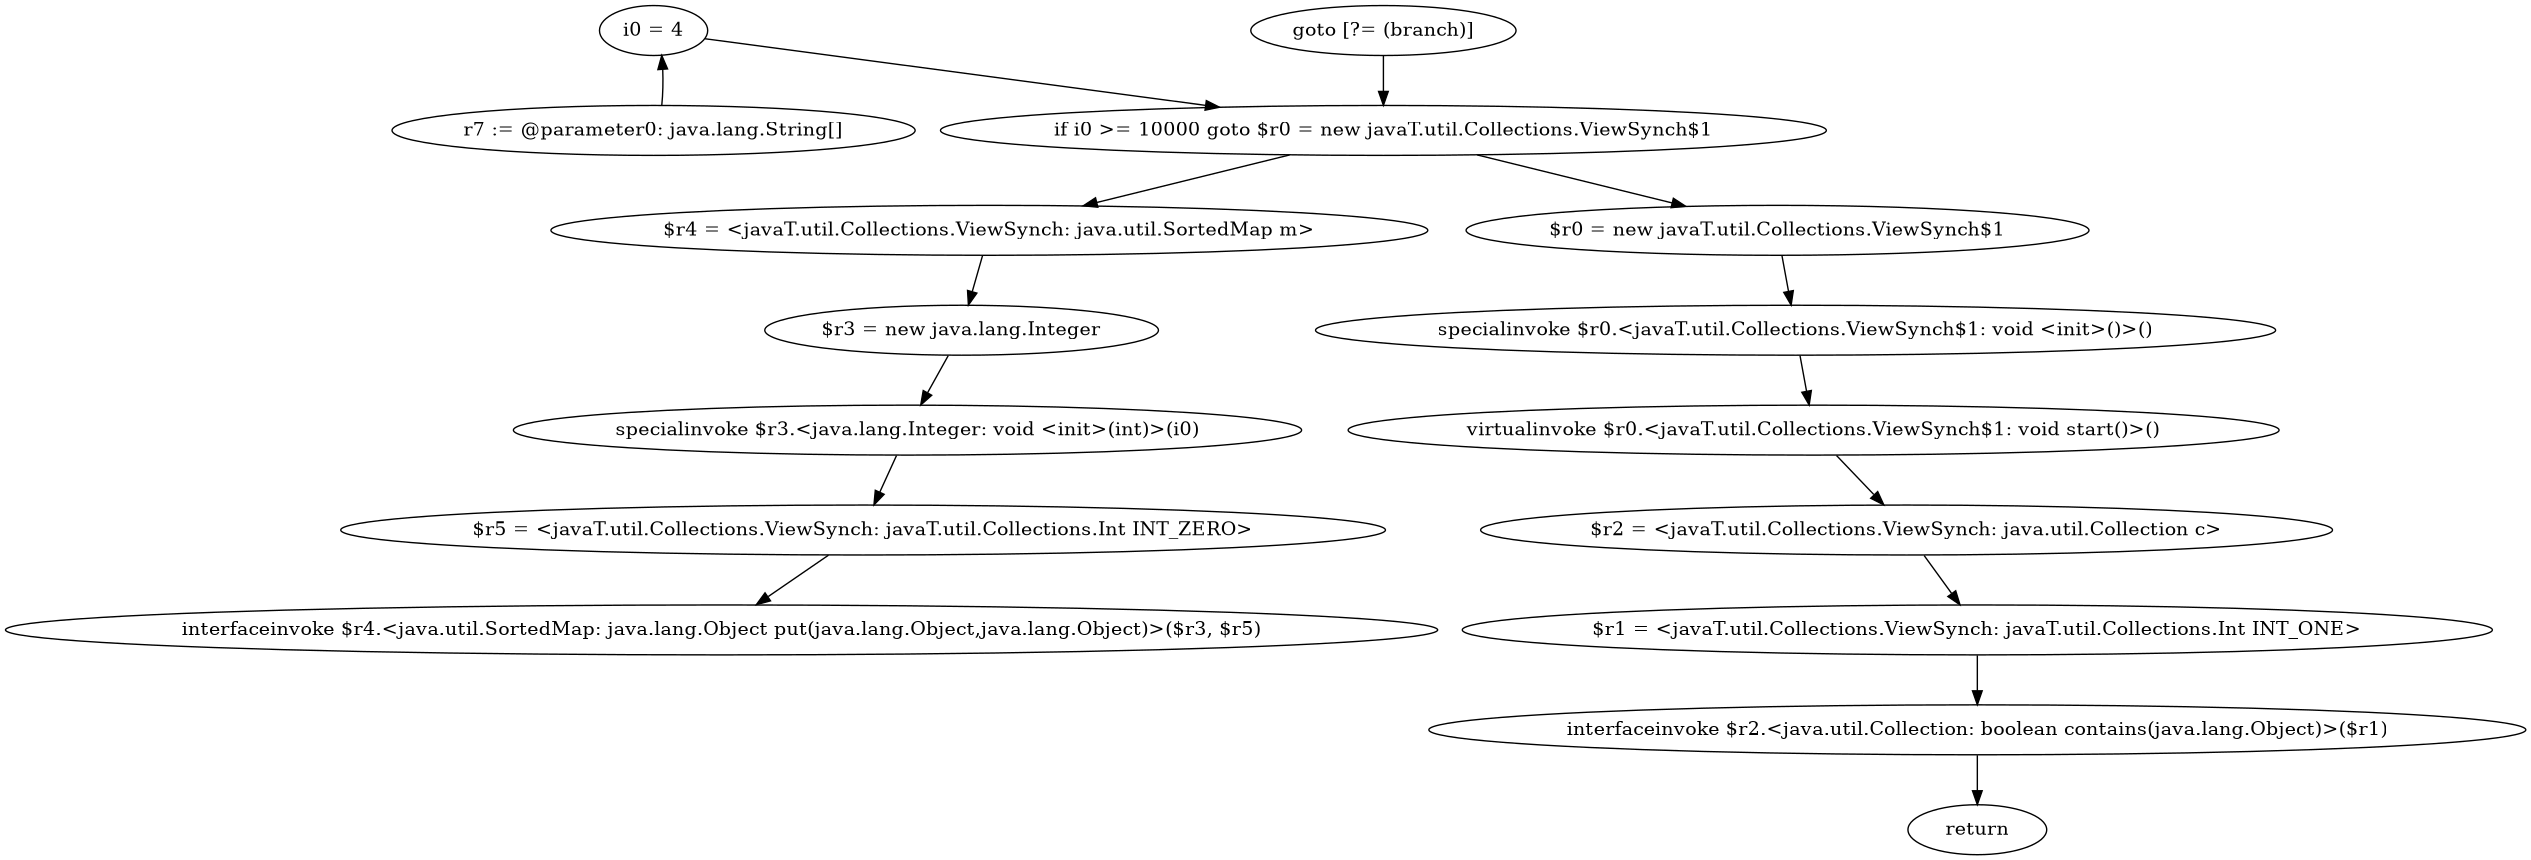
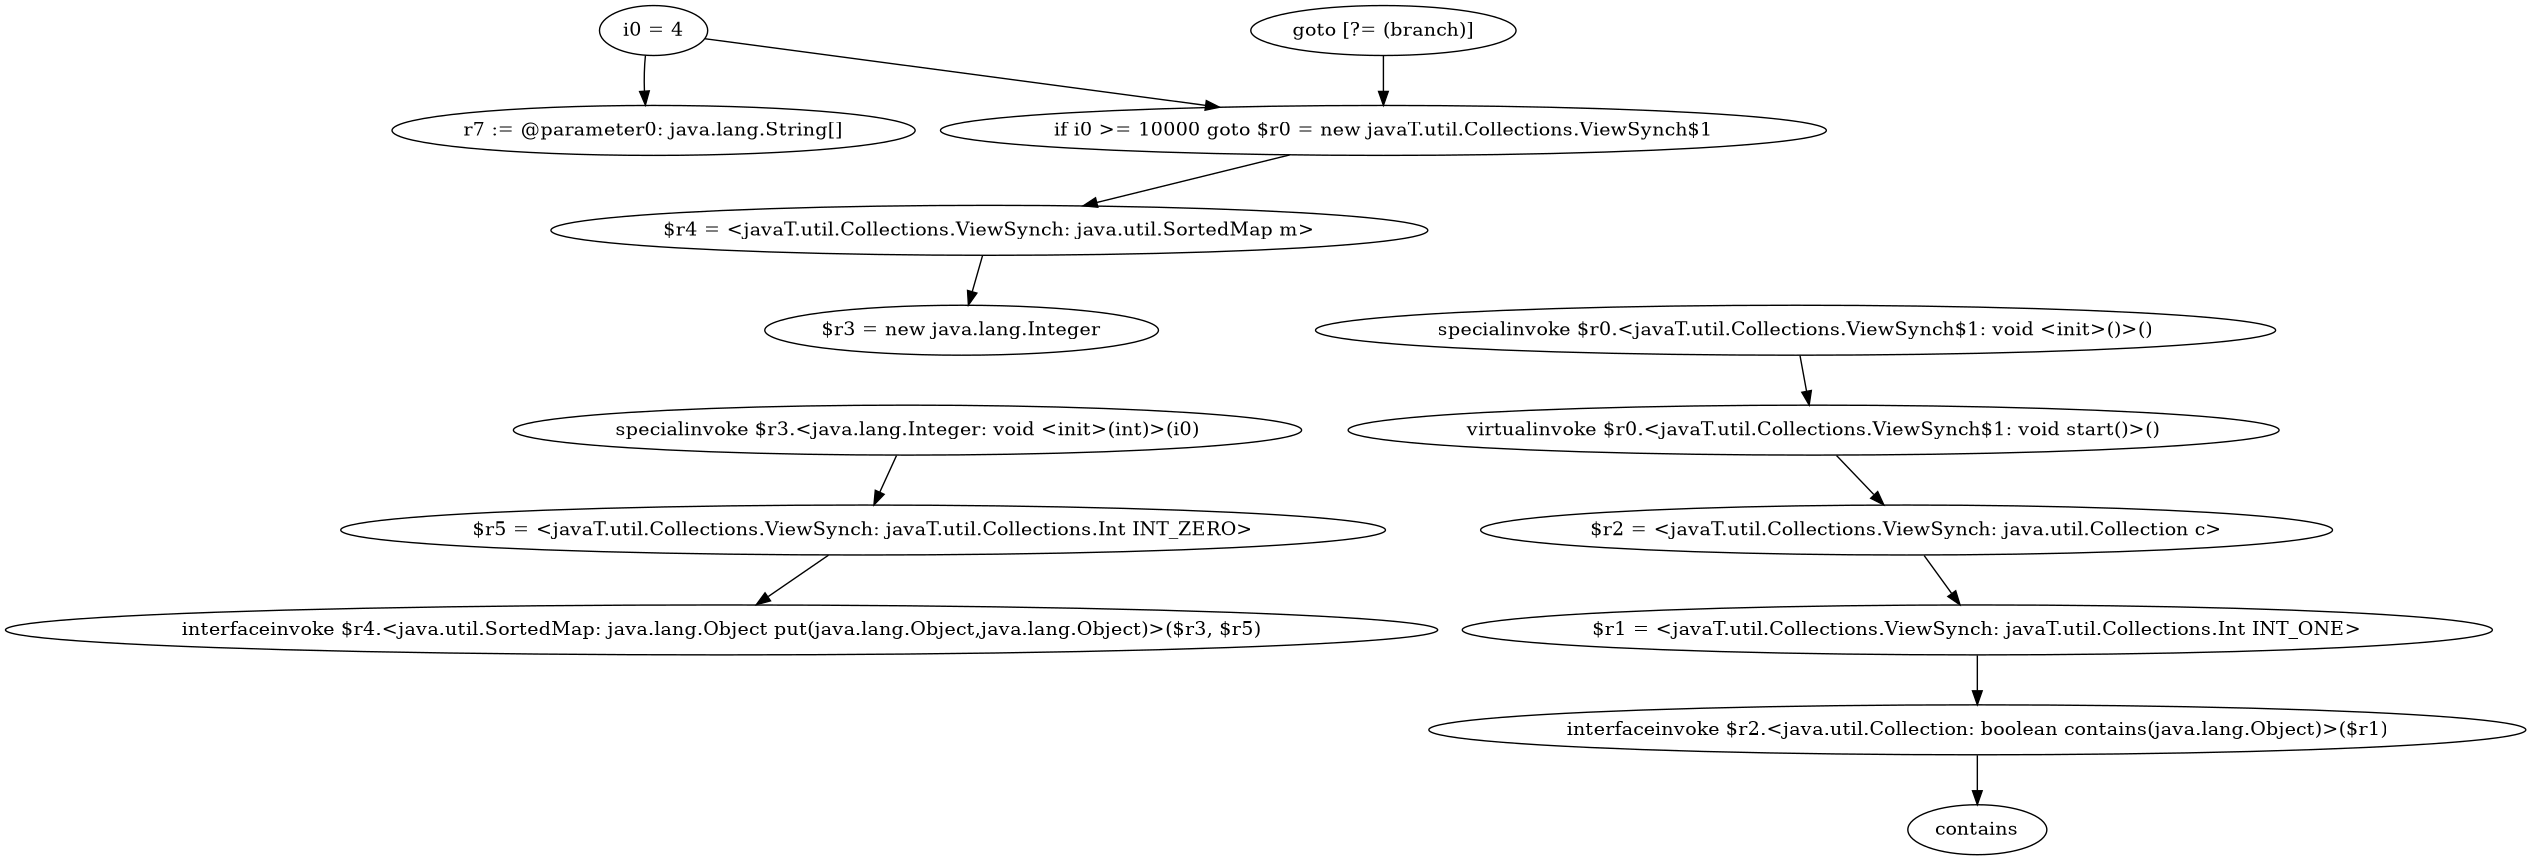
(663, 87) -> (644, 73)
(1778, 230) -> none
(938, 374) -> none
(1977, 830) -> (1977, 830)
